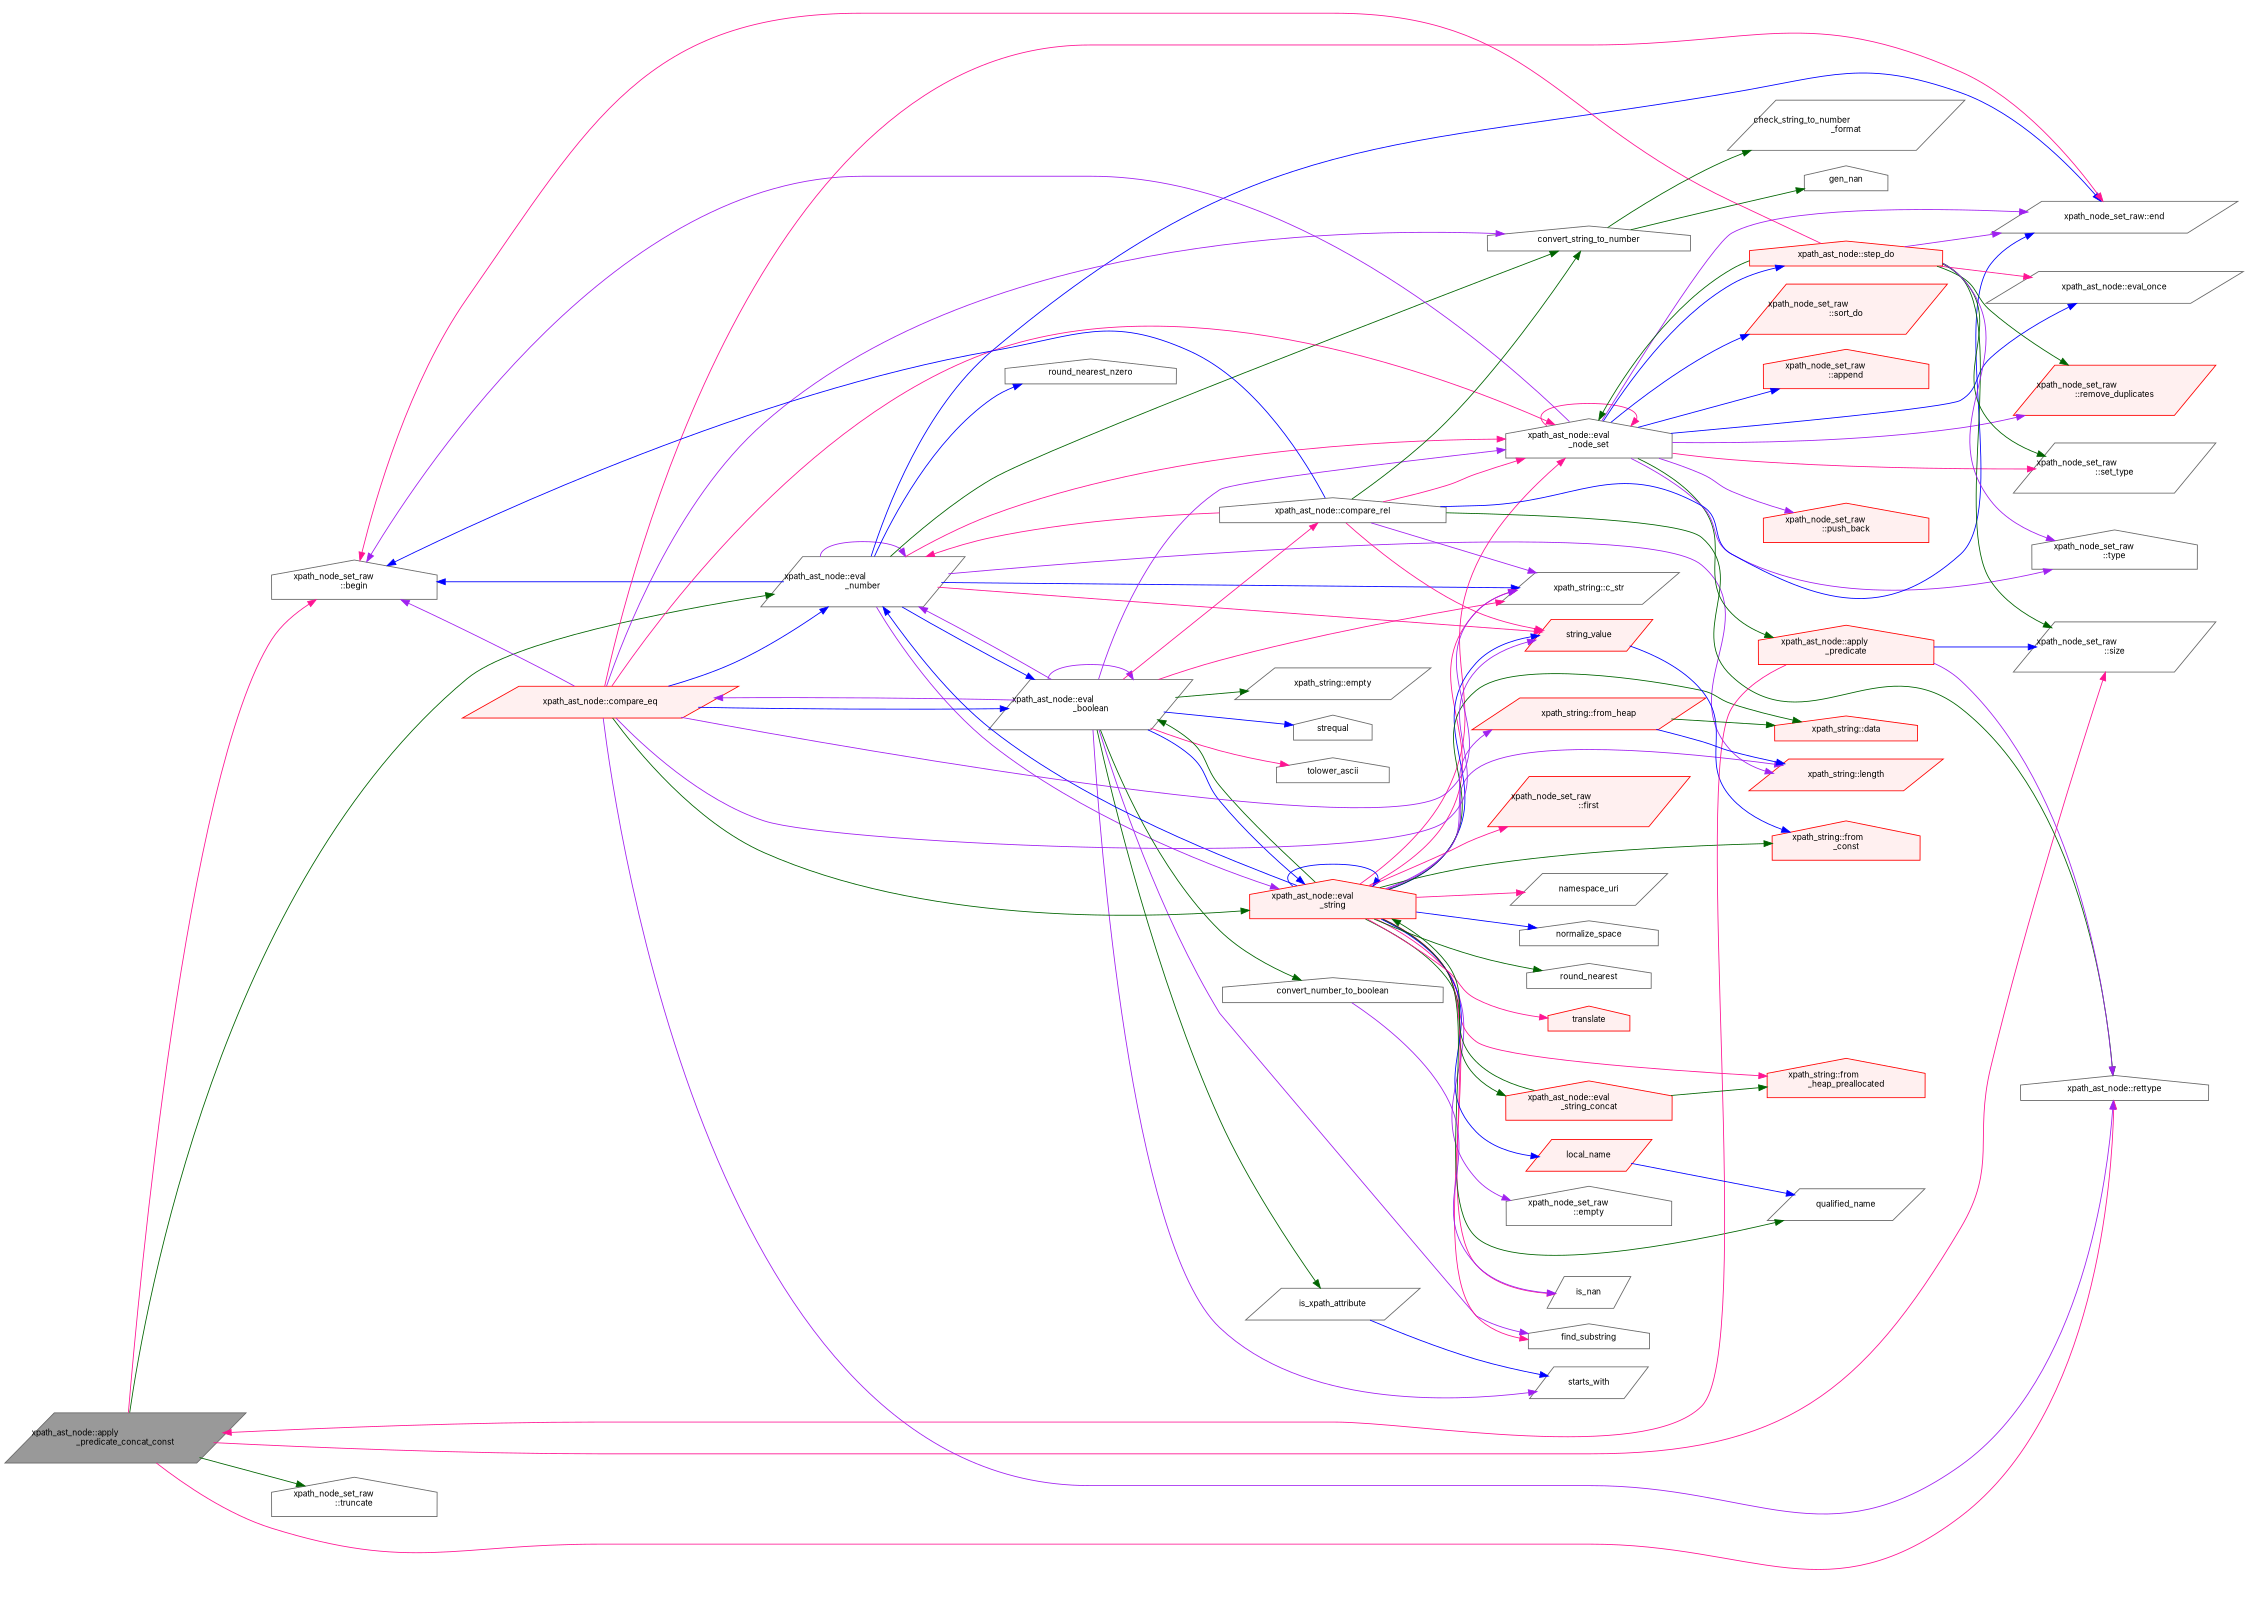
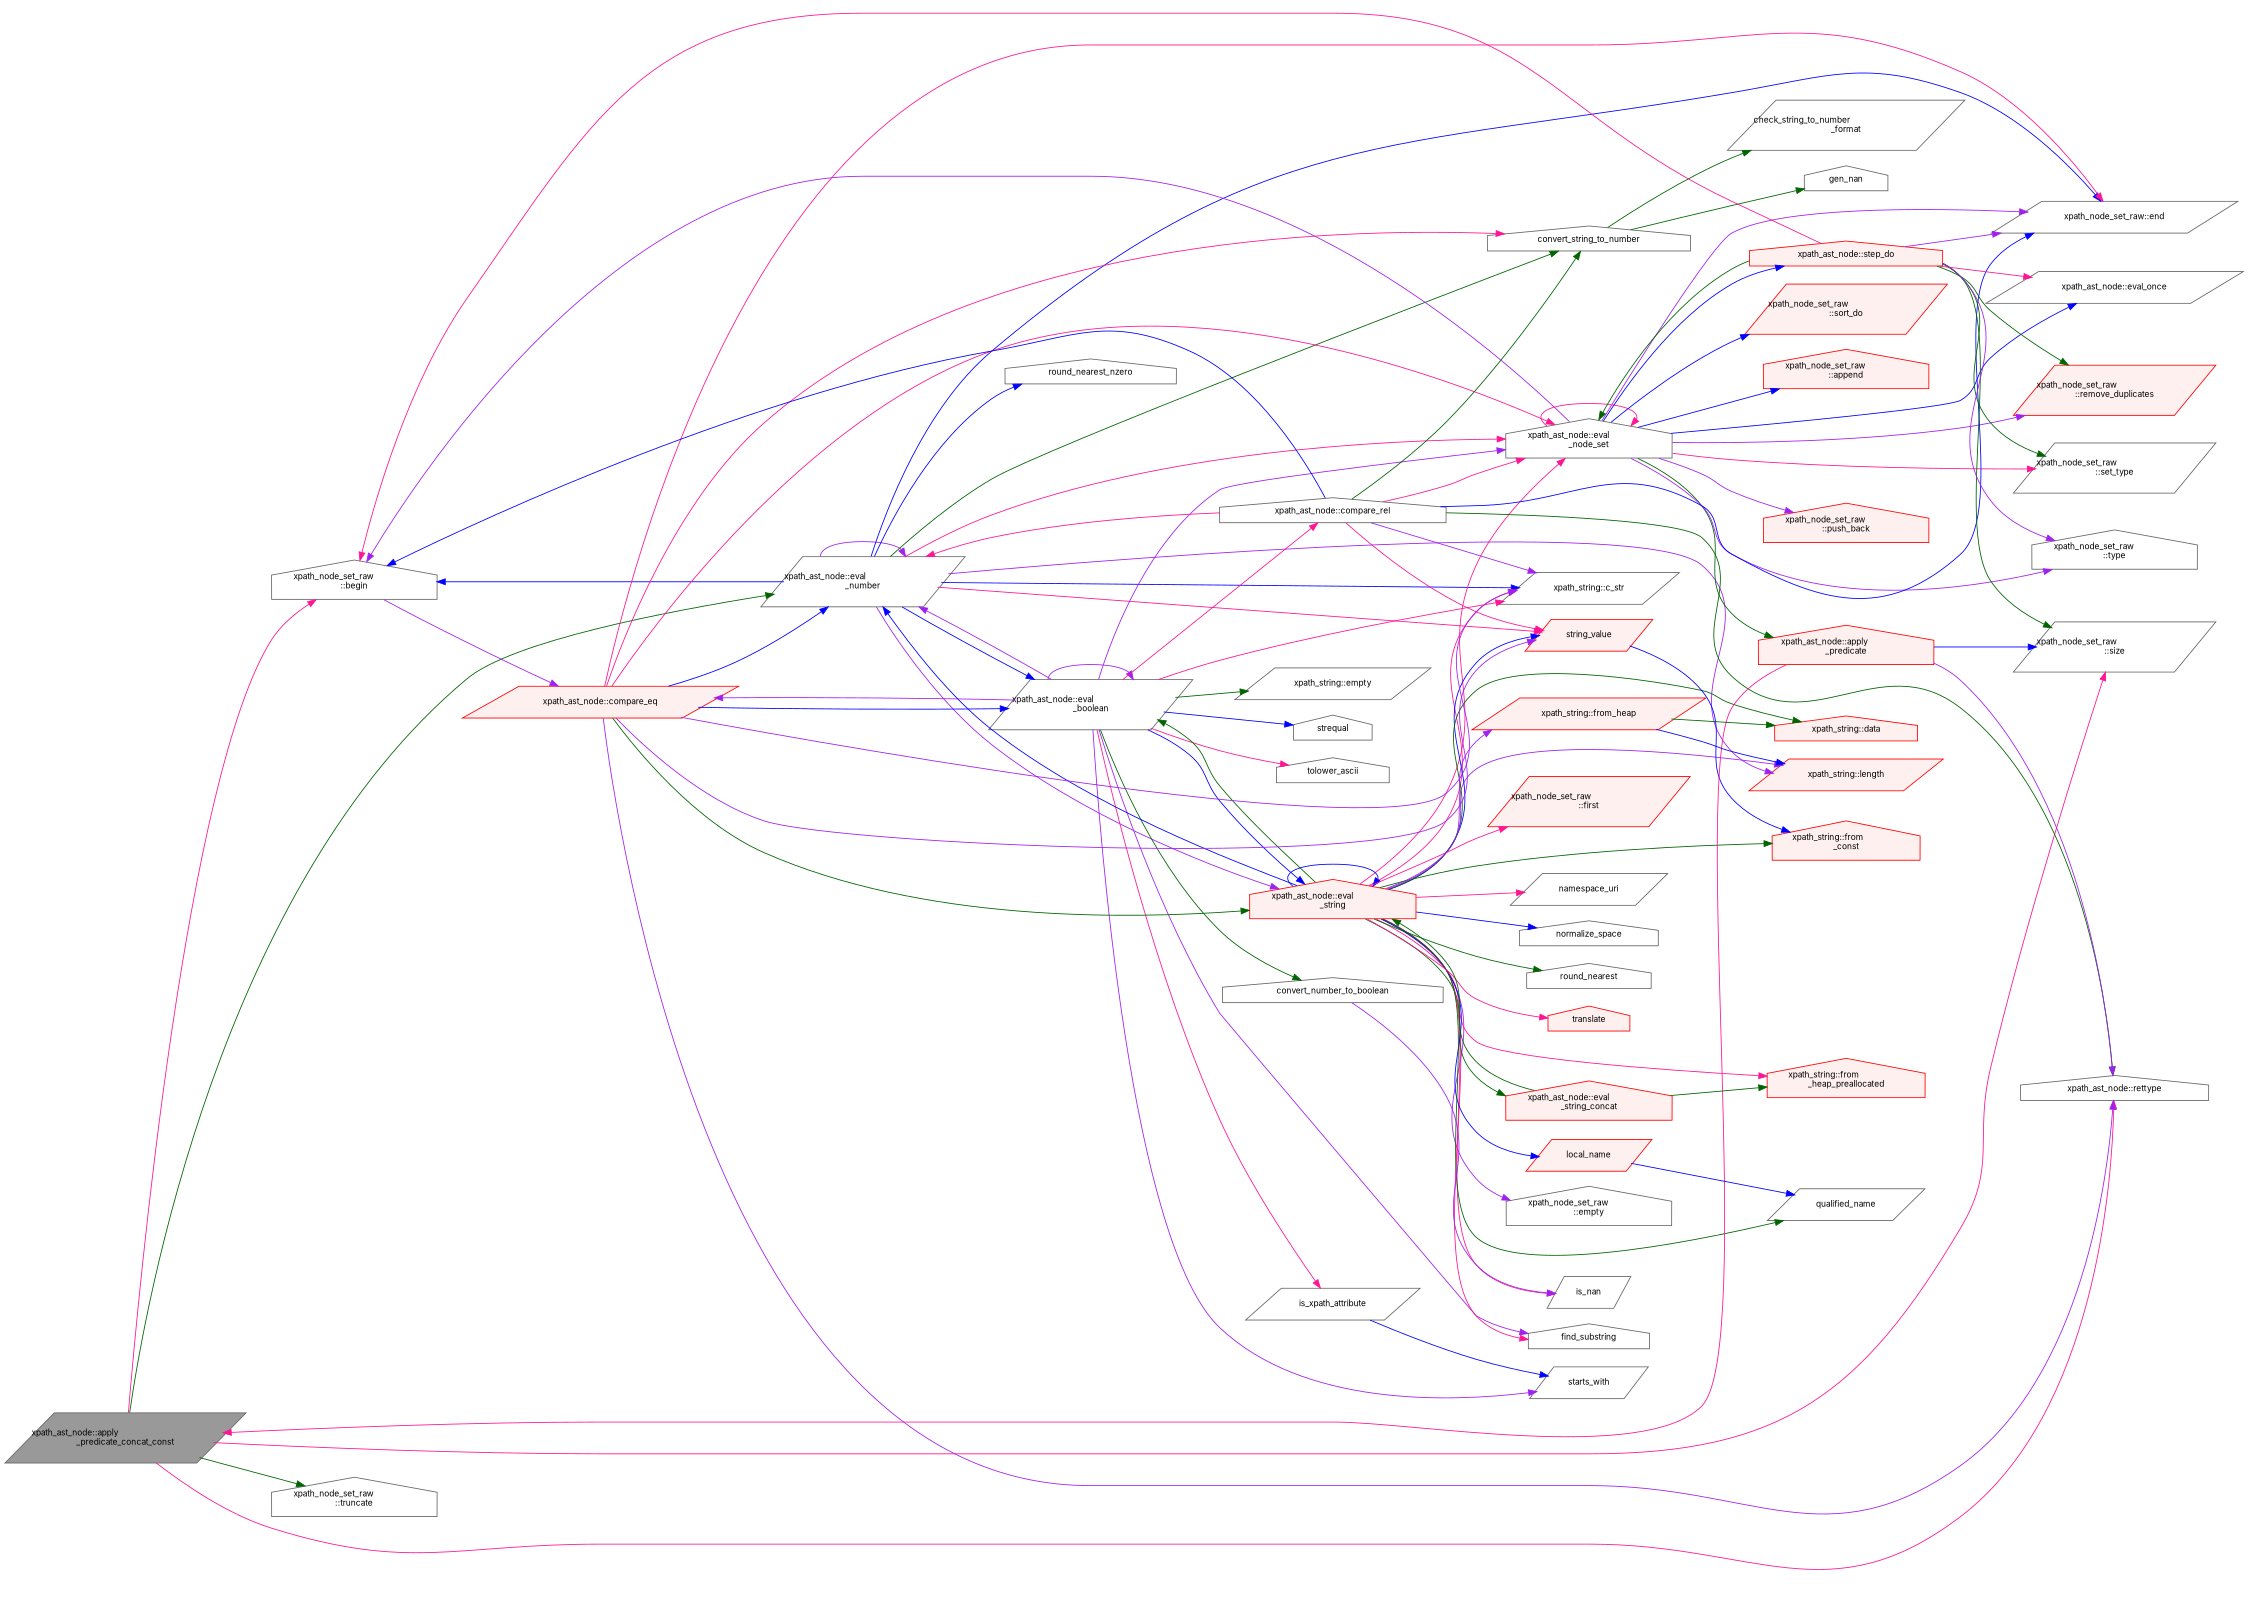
(963, 308) -> (963, 308)
(492, 644) -> (467, 642)
(1179, 1017) -> (1179, 1017)
